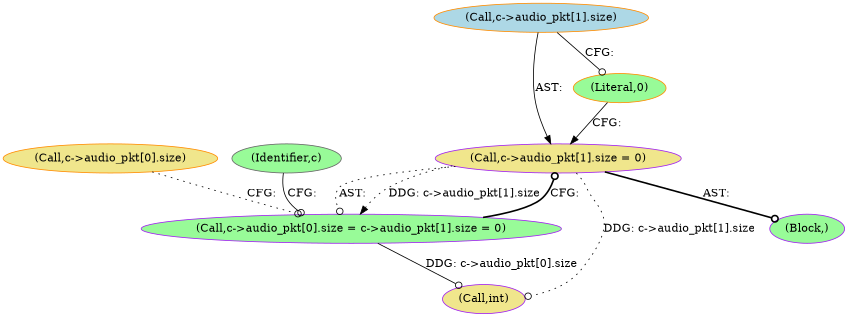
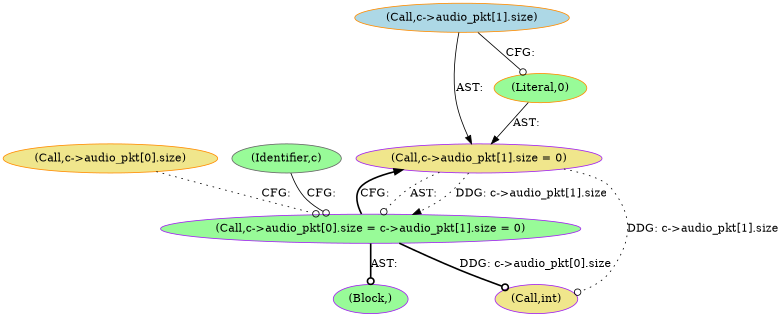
(609, 123) -> (528, 123)
(688, 195) -> (371, 261)
(524, 208) -> (364, 184)
(417, 263) -> (450, 266)
